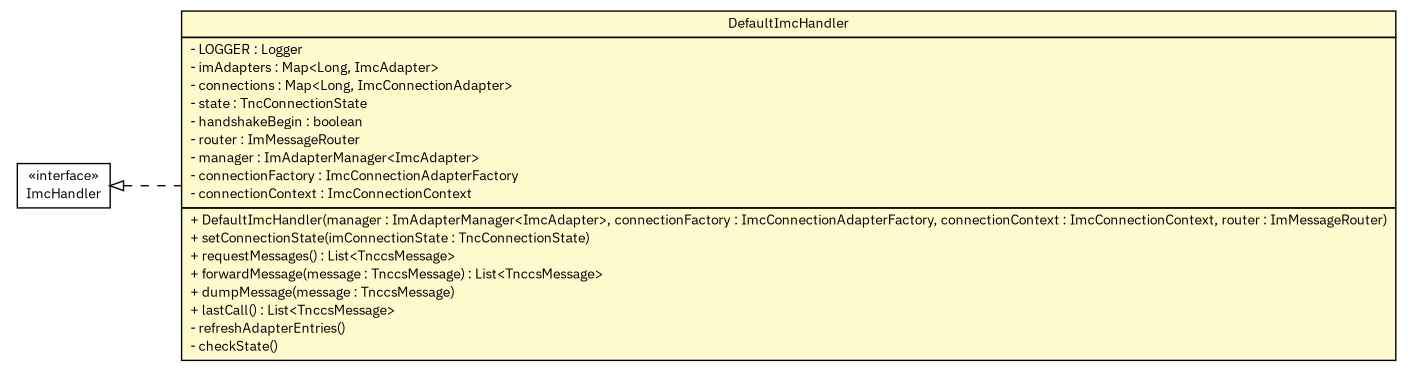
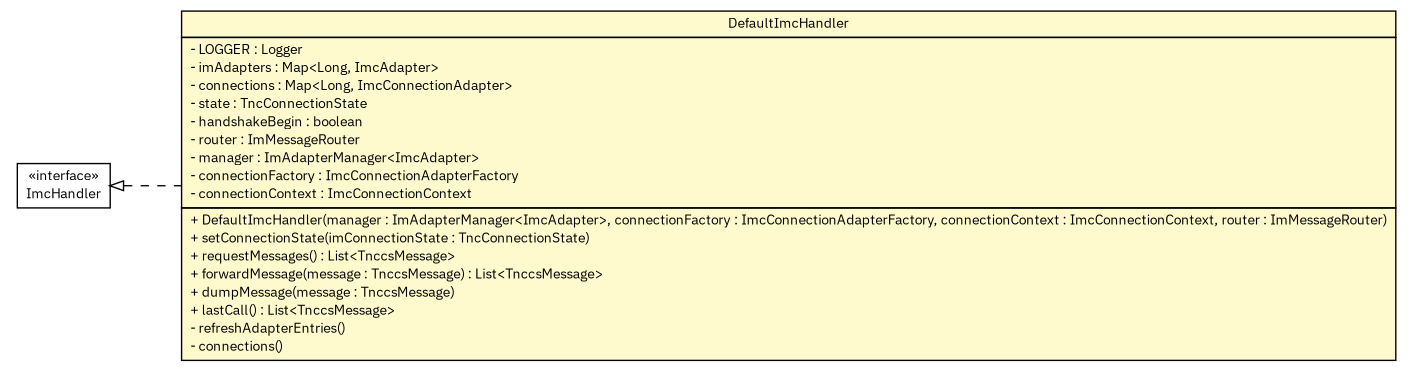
(234, 347) -> (237, 347)
